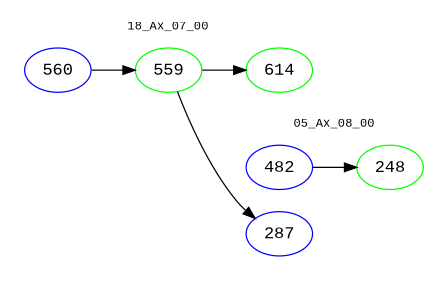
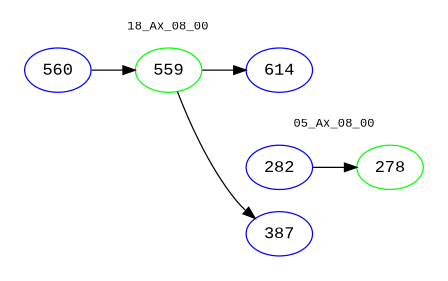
(169, 26) -> (169, 26)
(279, 70) -> (279, 70)
(279, 167) -> (279, 167)
(390, 167) -> (390, 167)
(279, 234) -> (279, 234)
